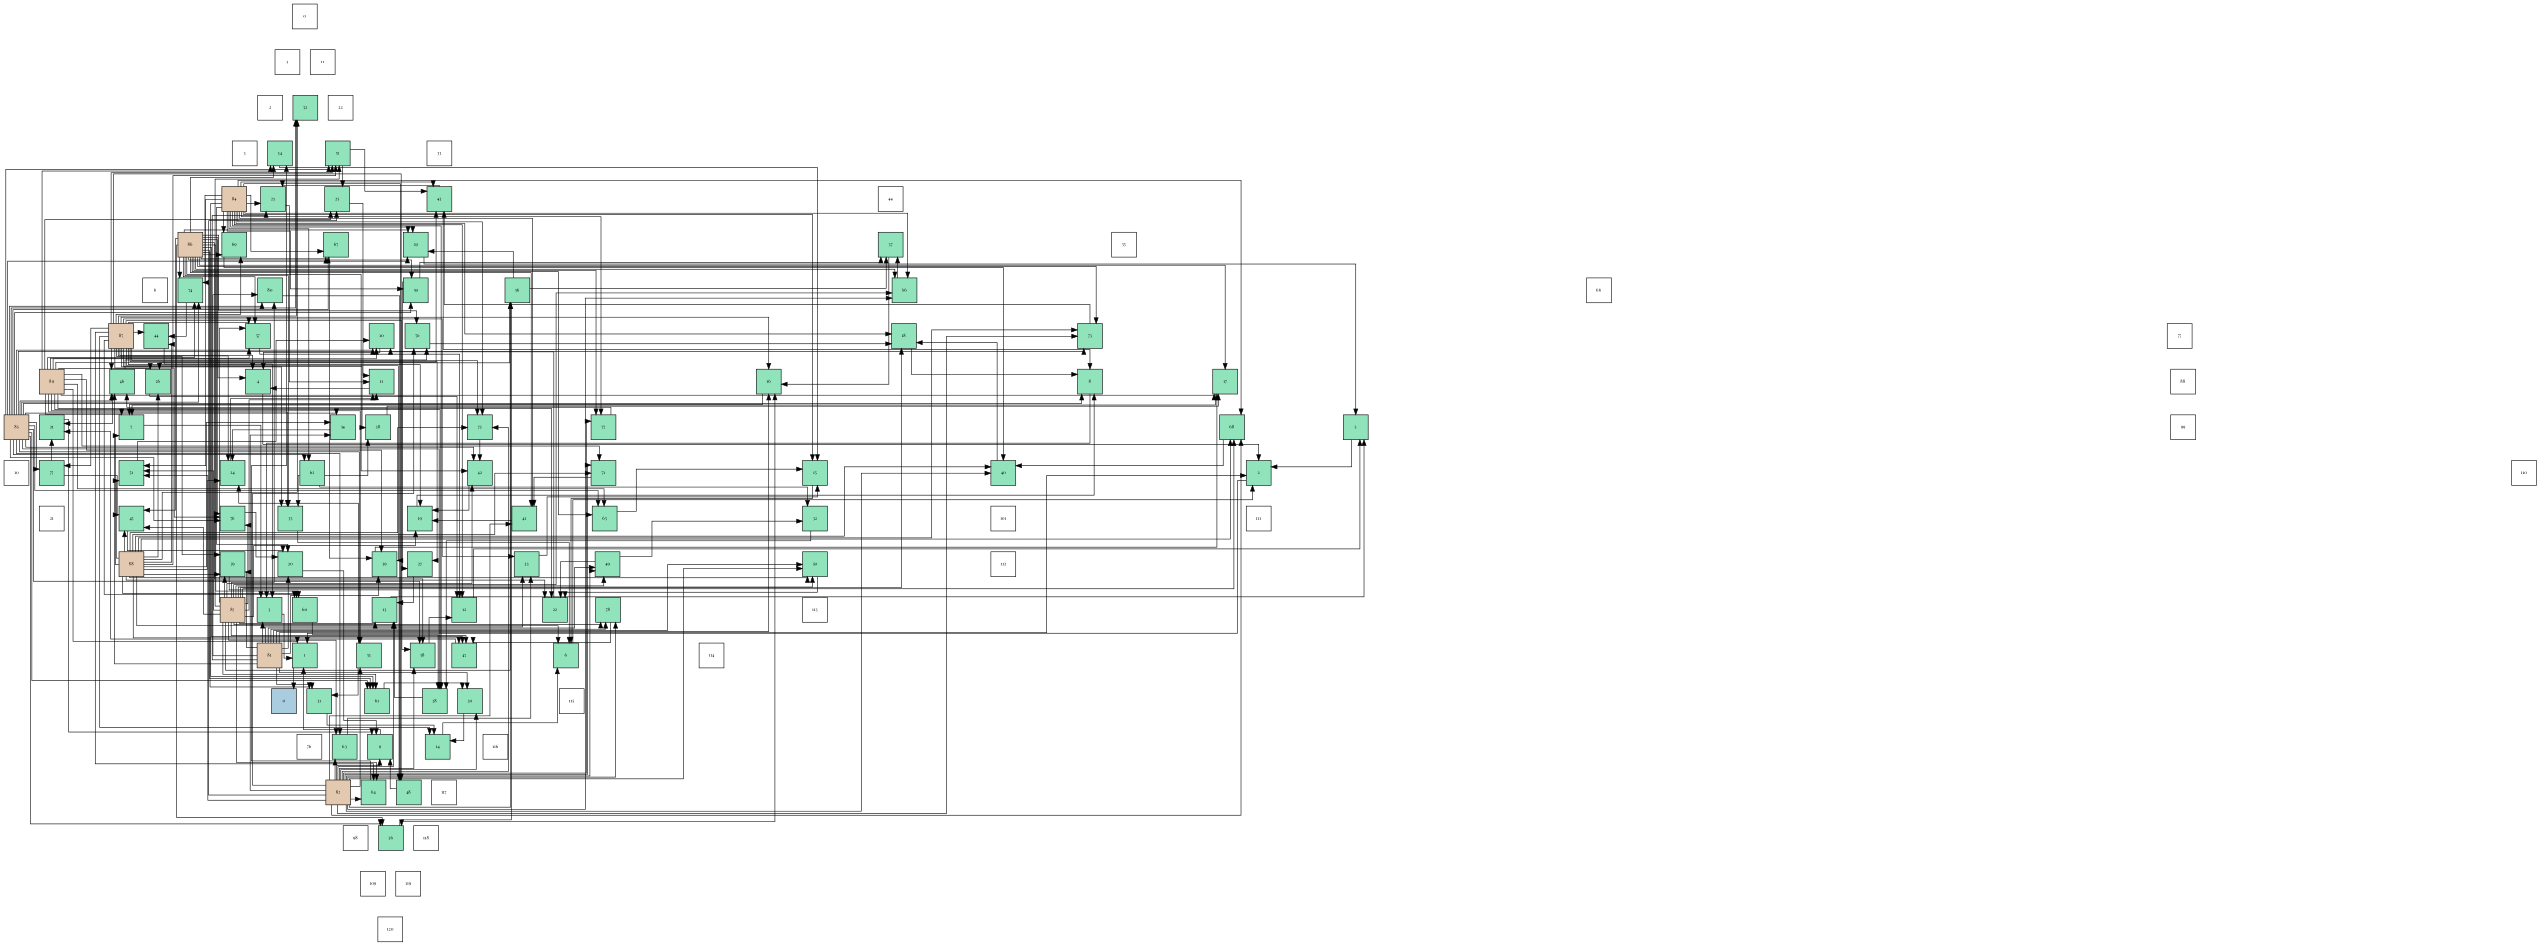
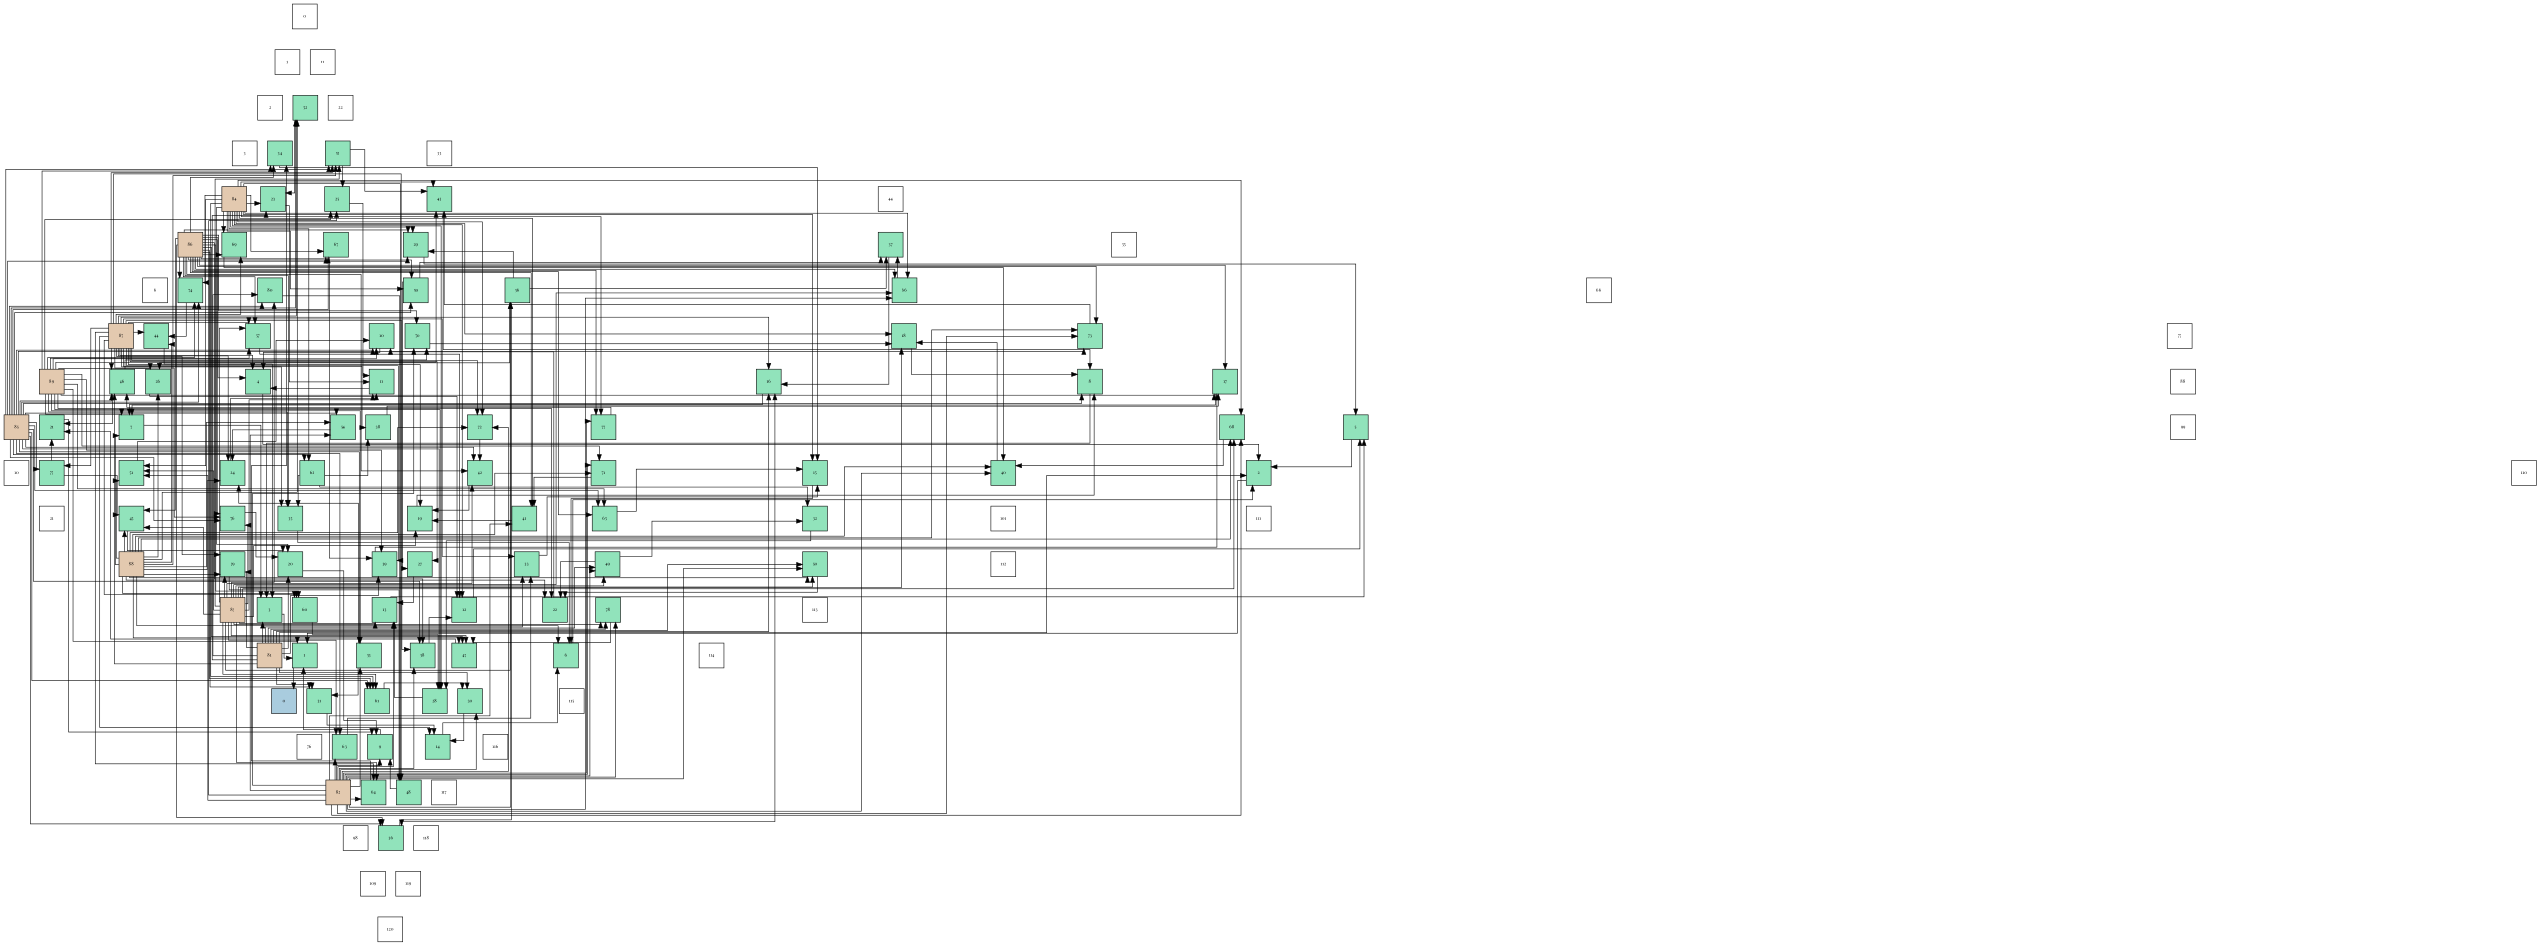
(361, 185) -> (295, 158)
